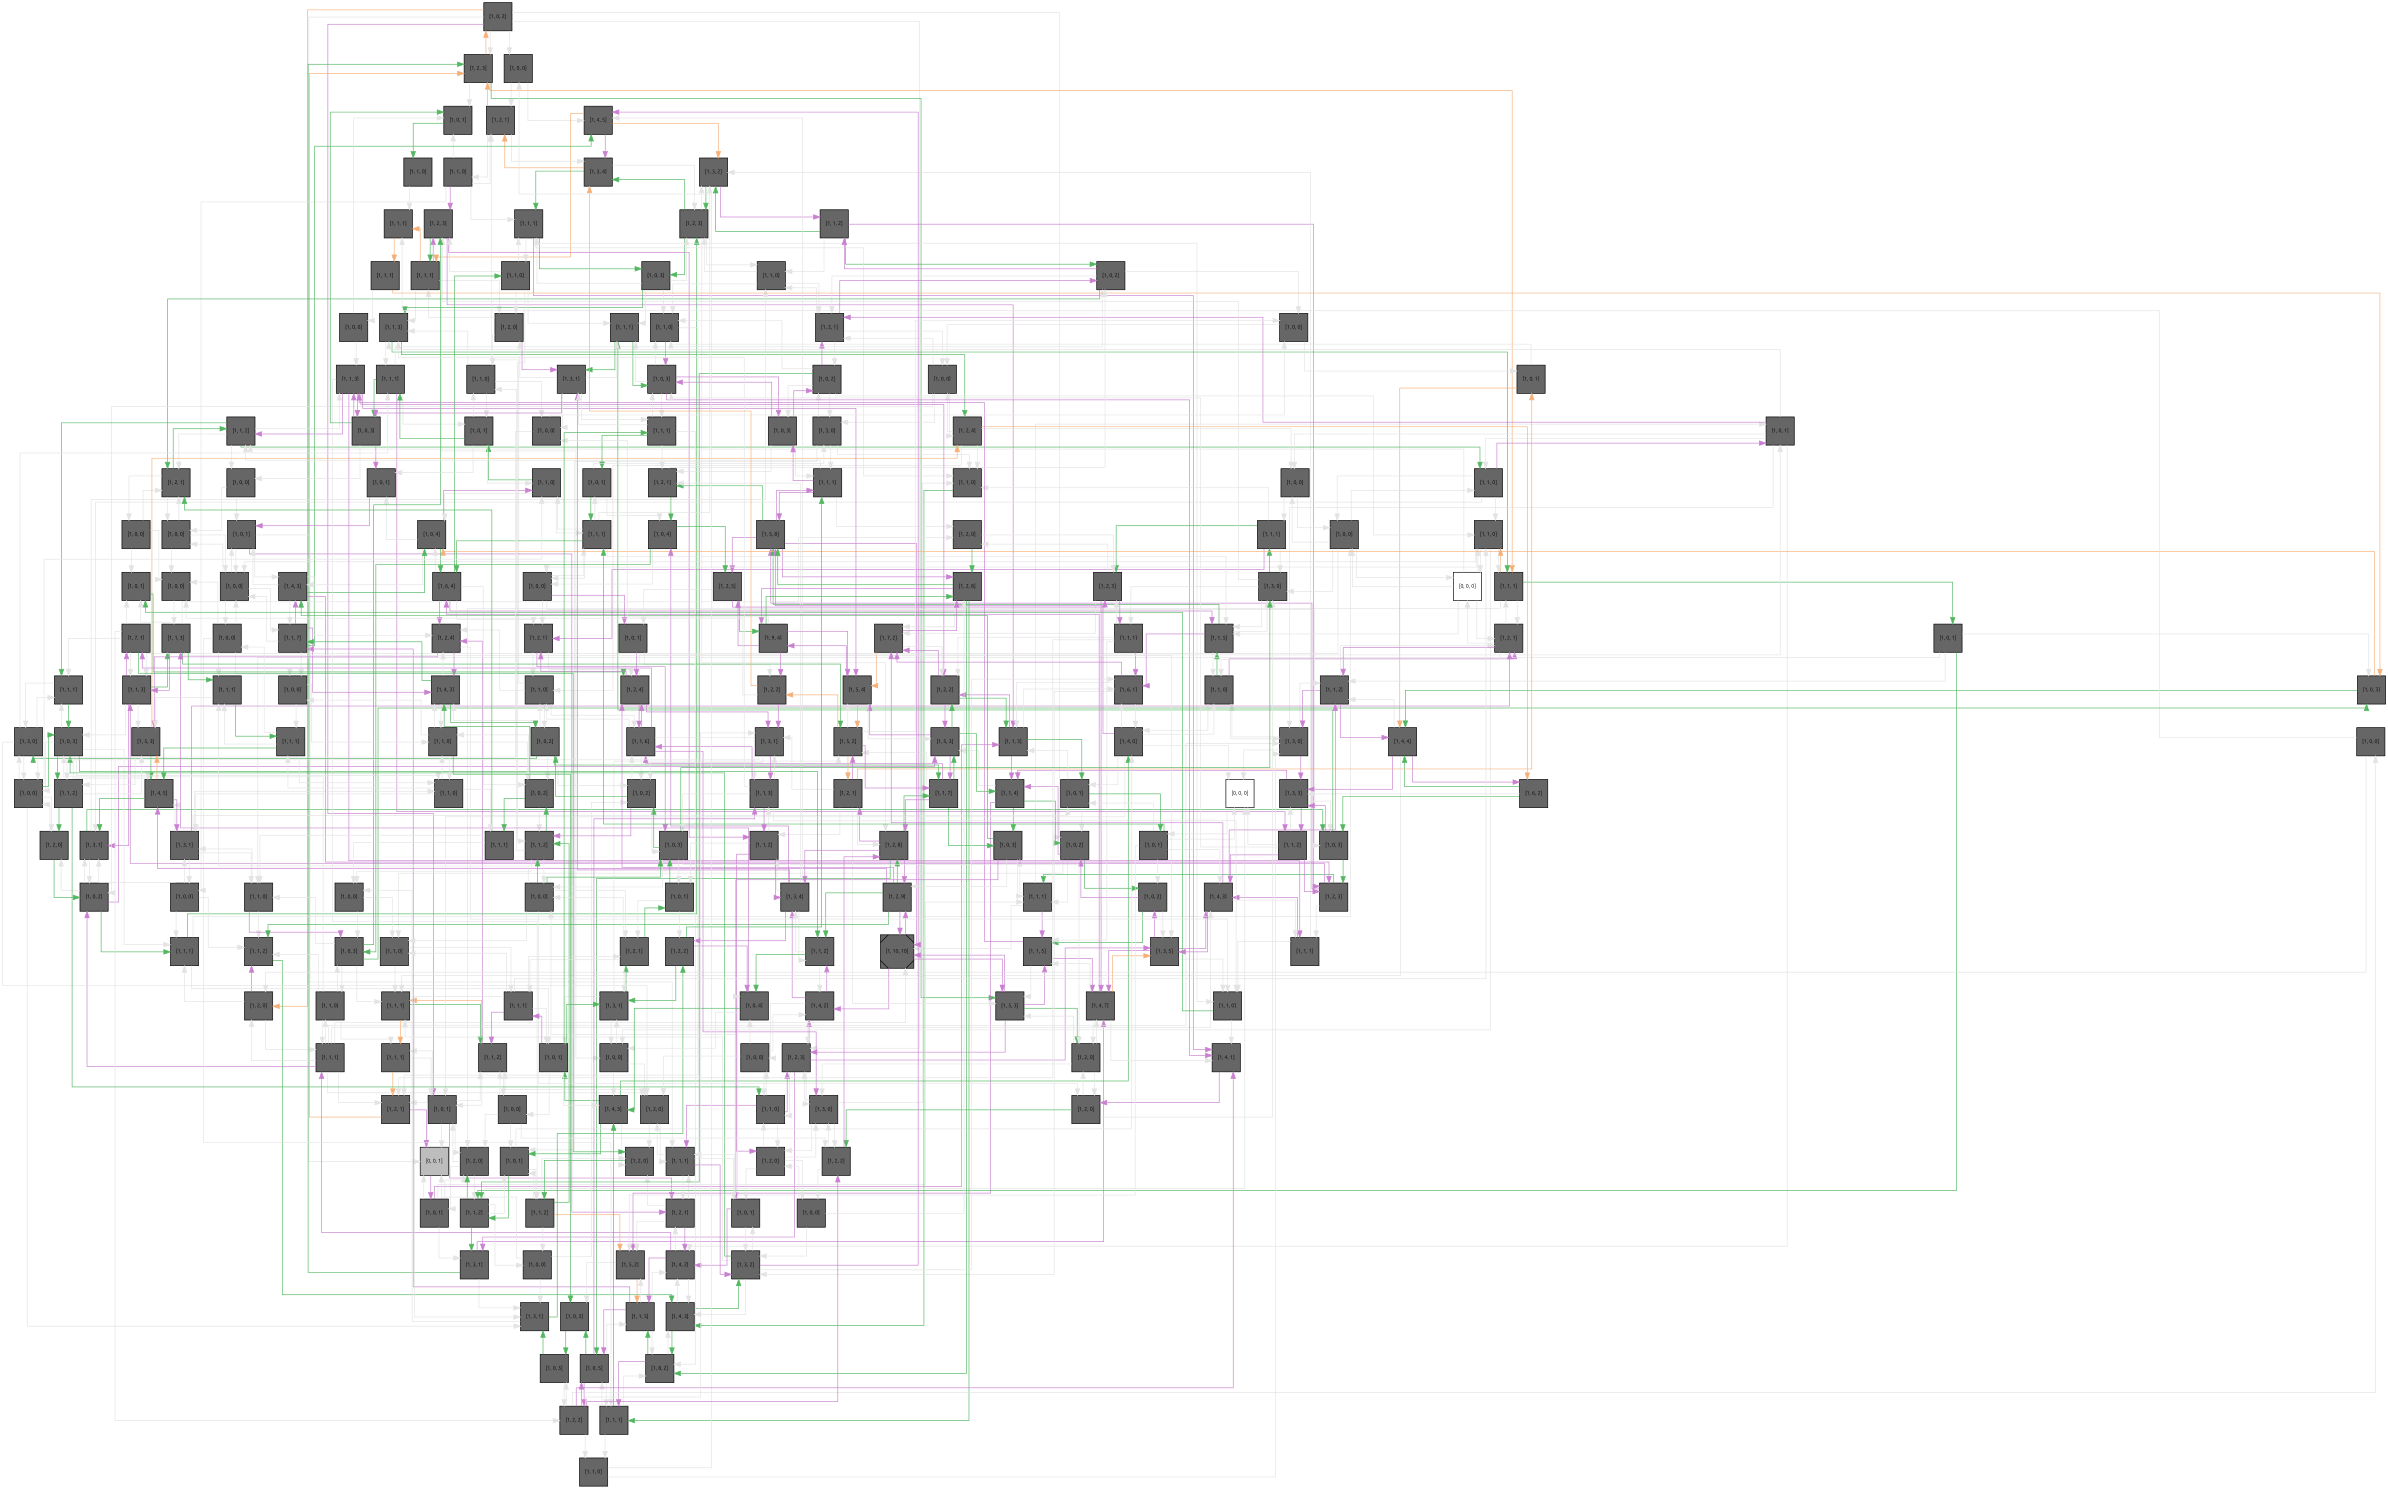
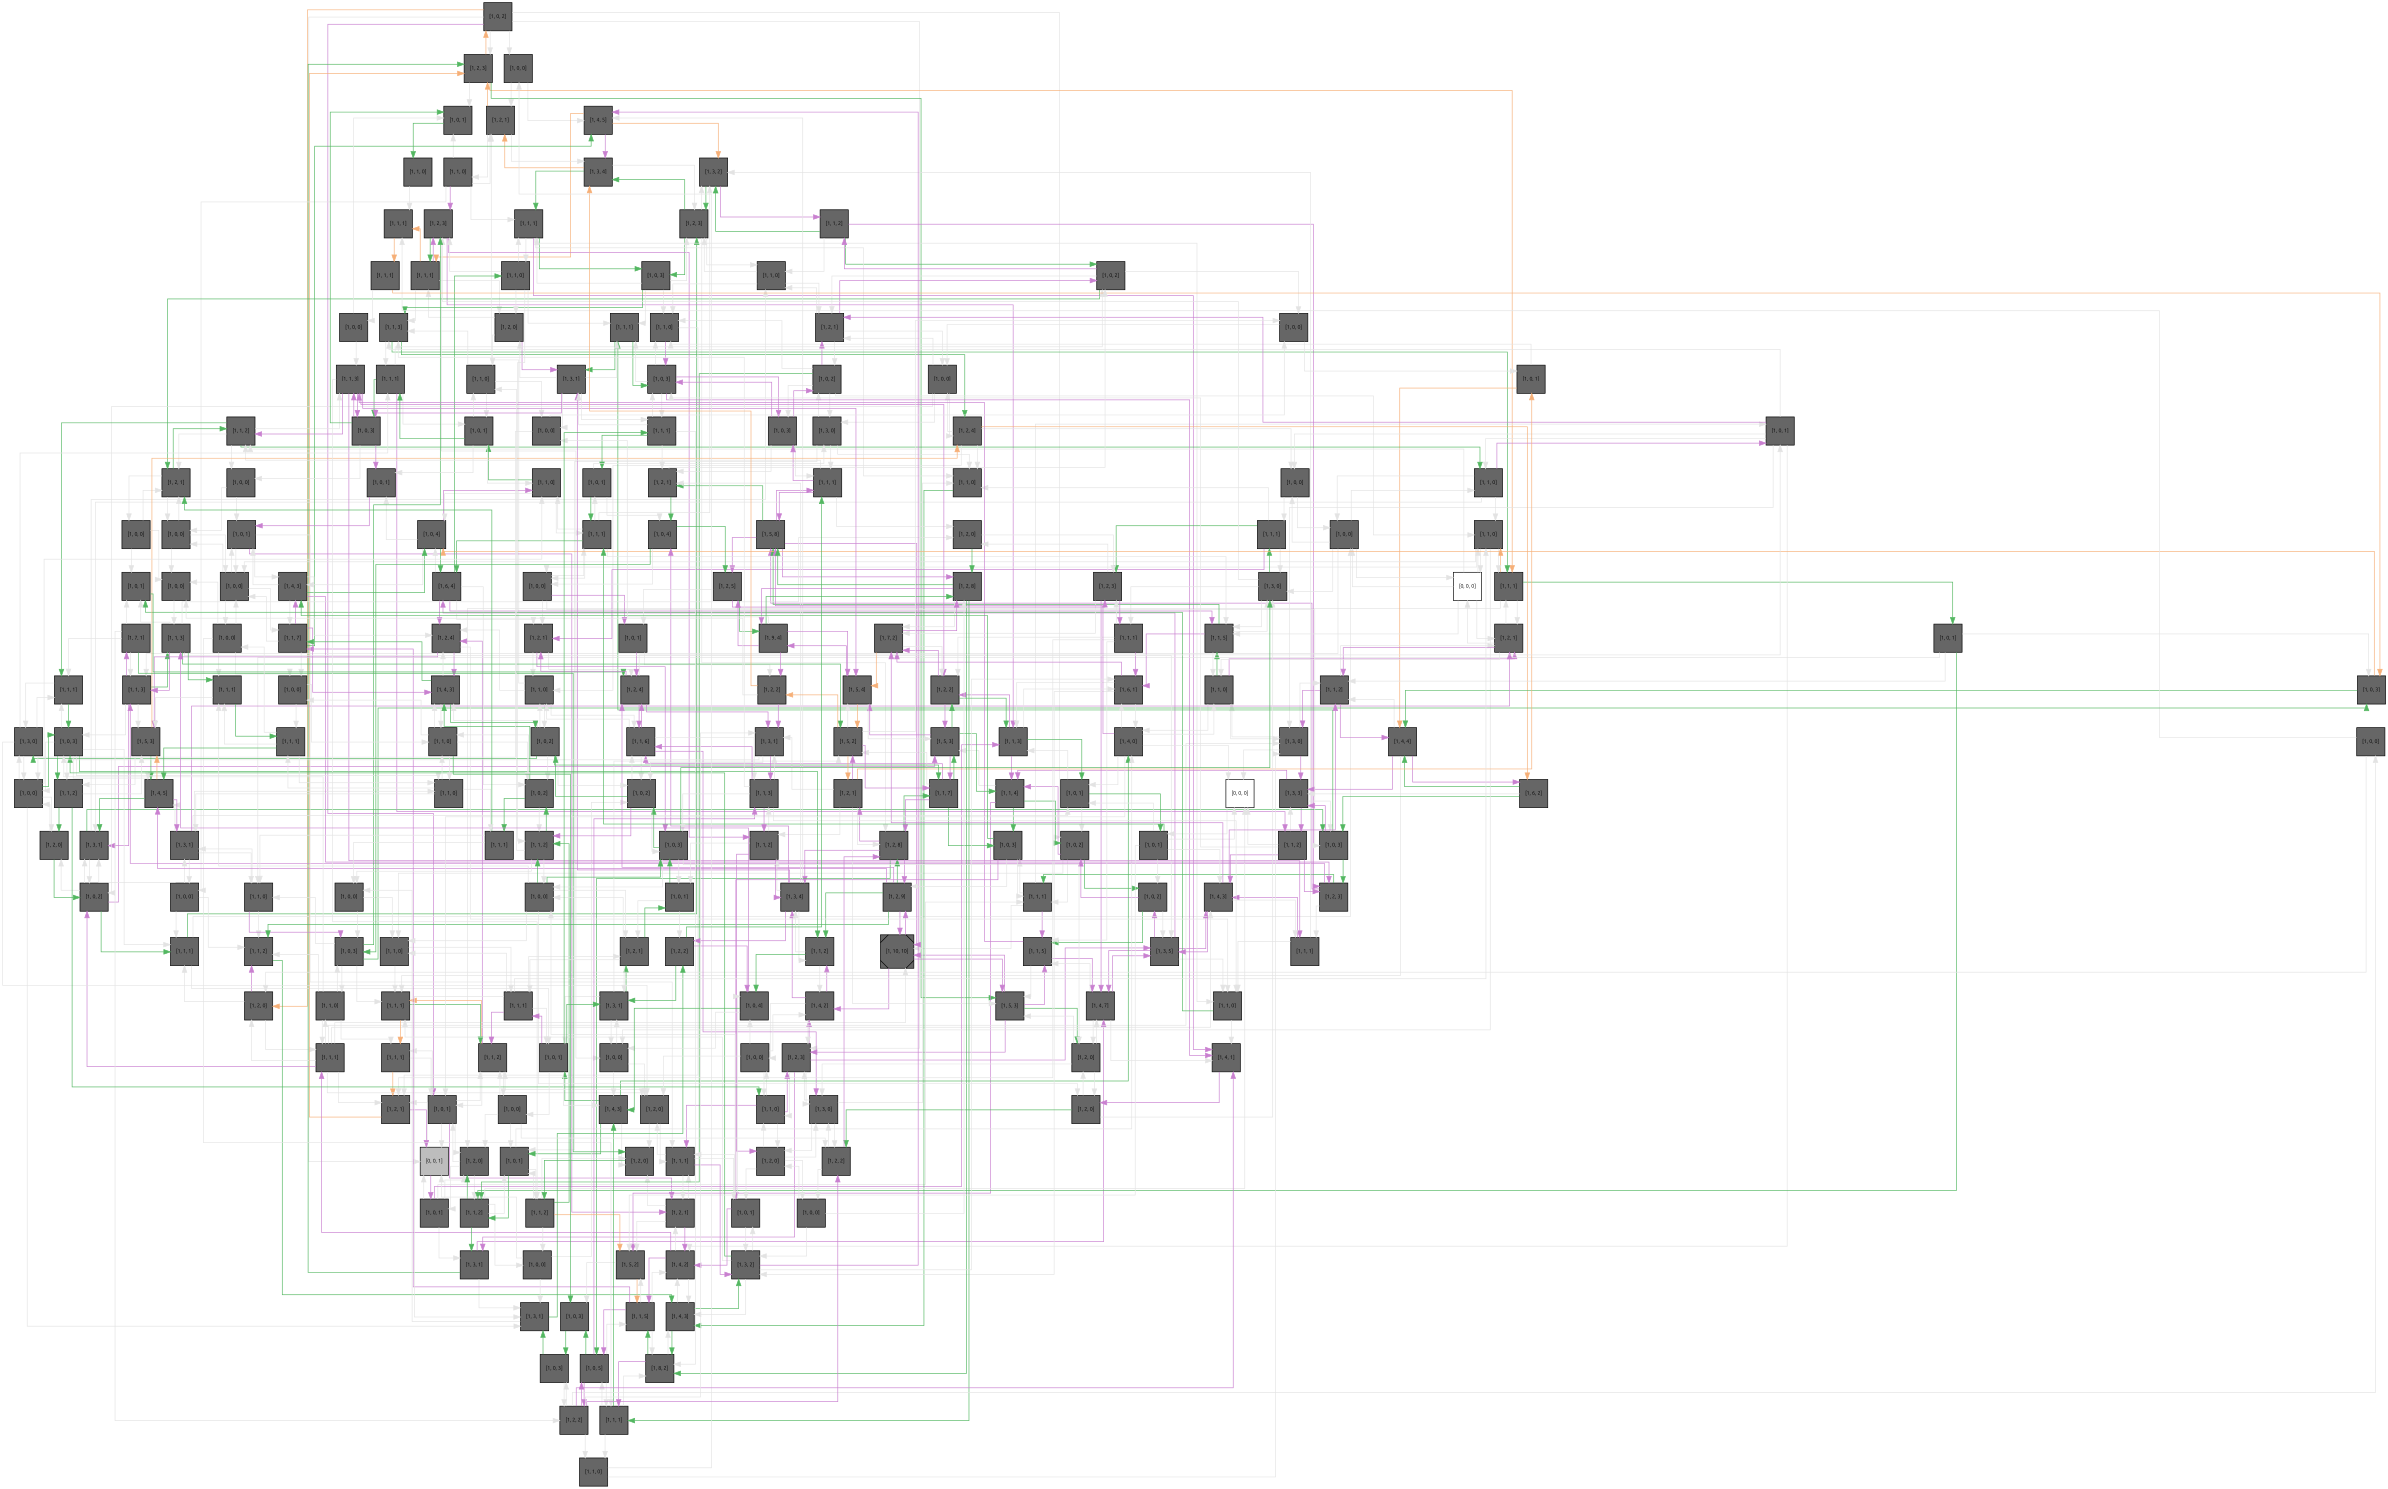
(958, 614) -> (1175, 619)
(436, 668) -> none
(1113, 958) -> (1113, 958)
